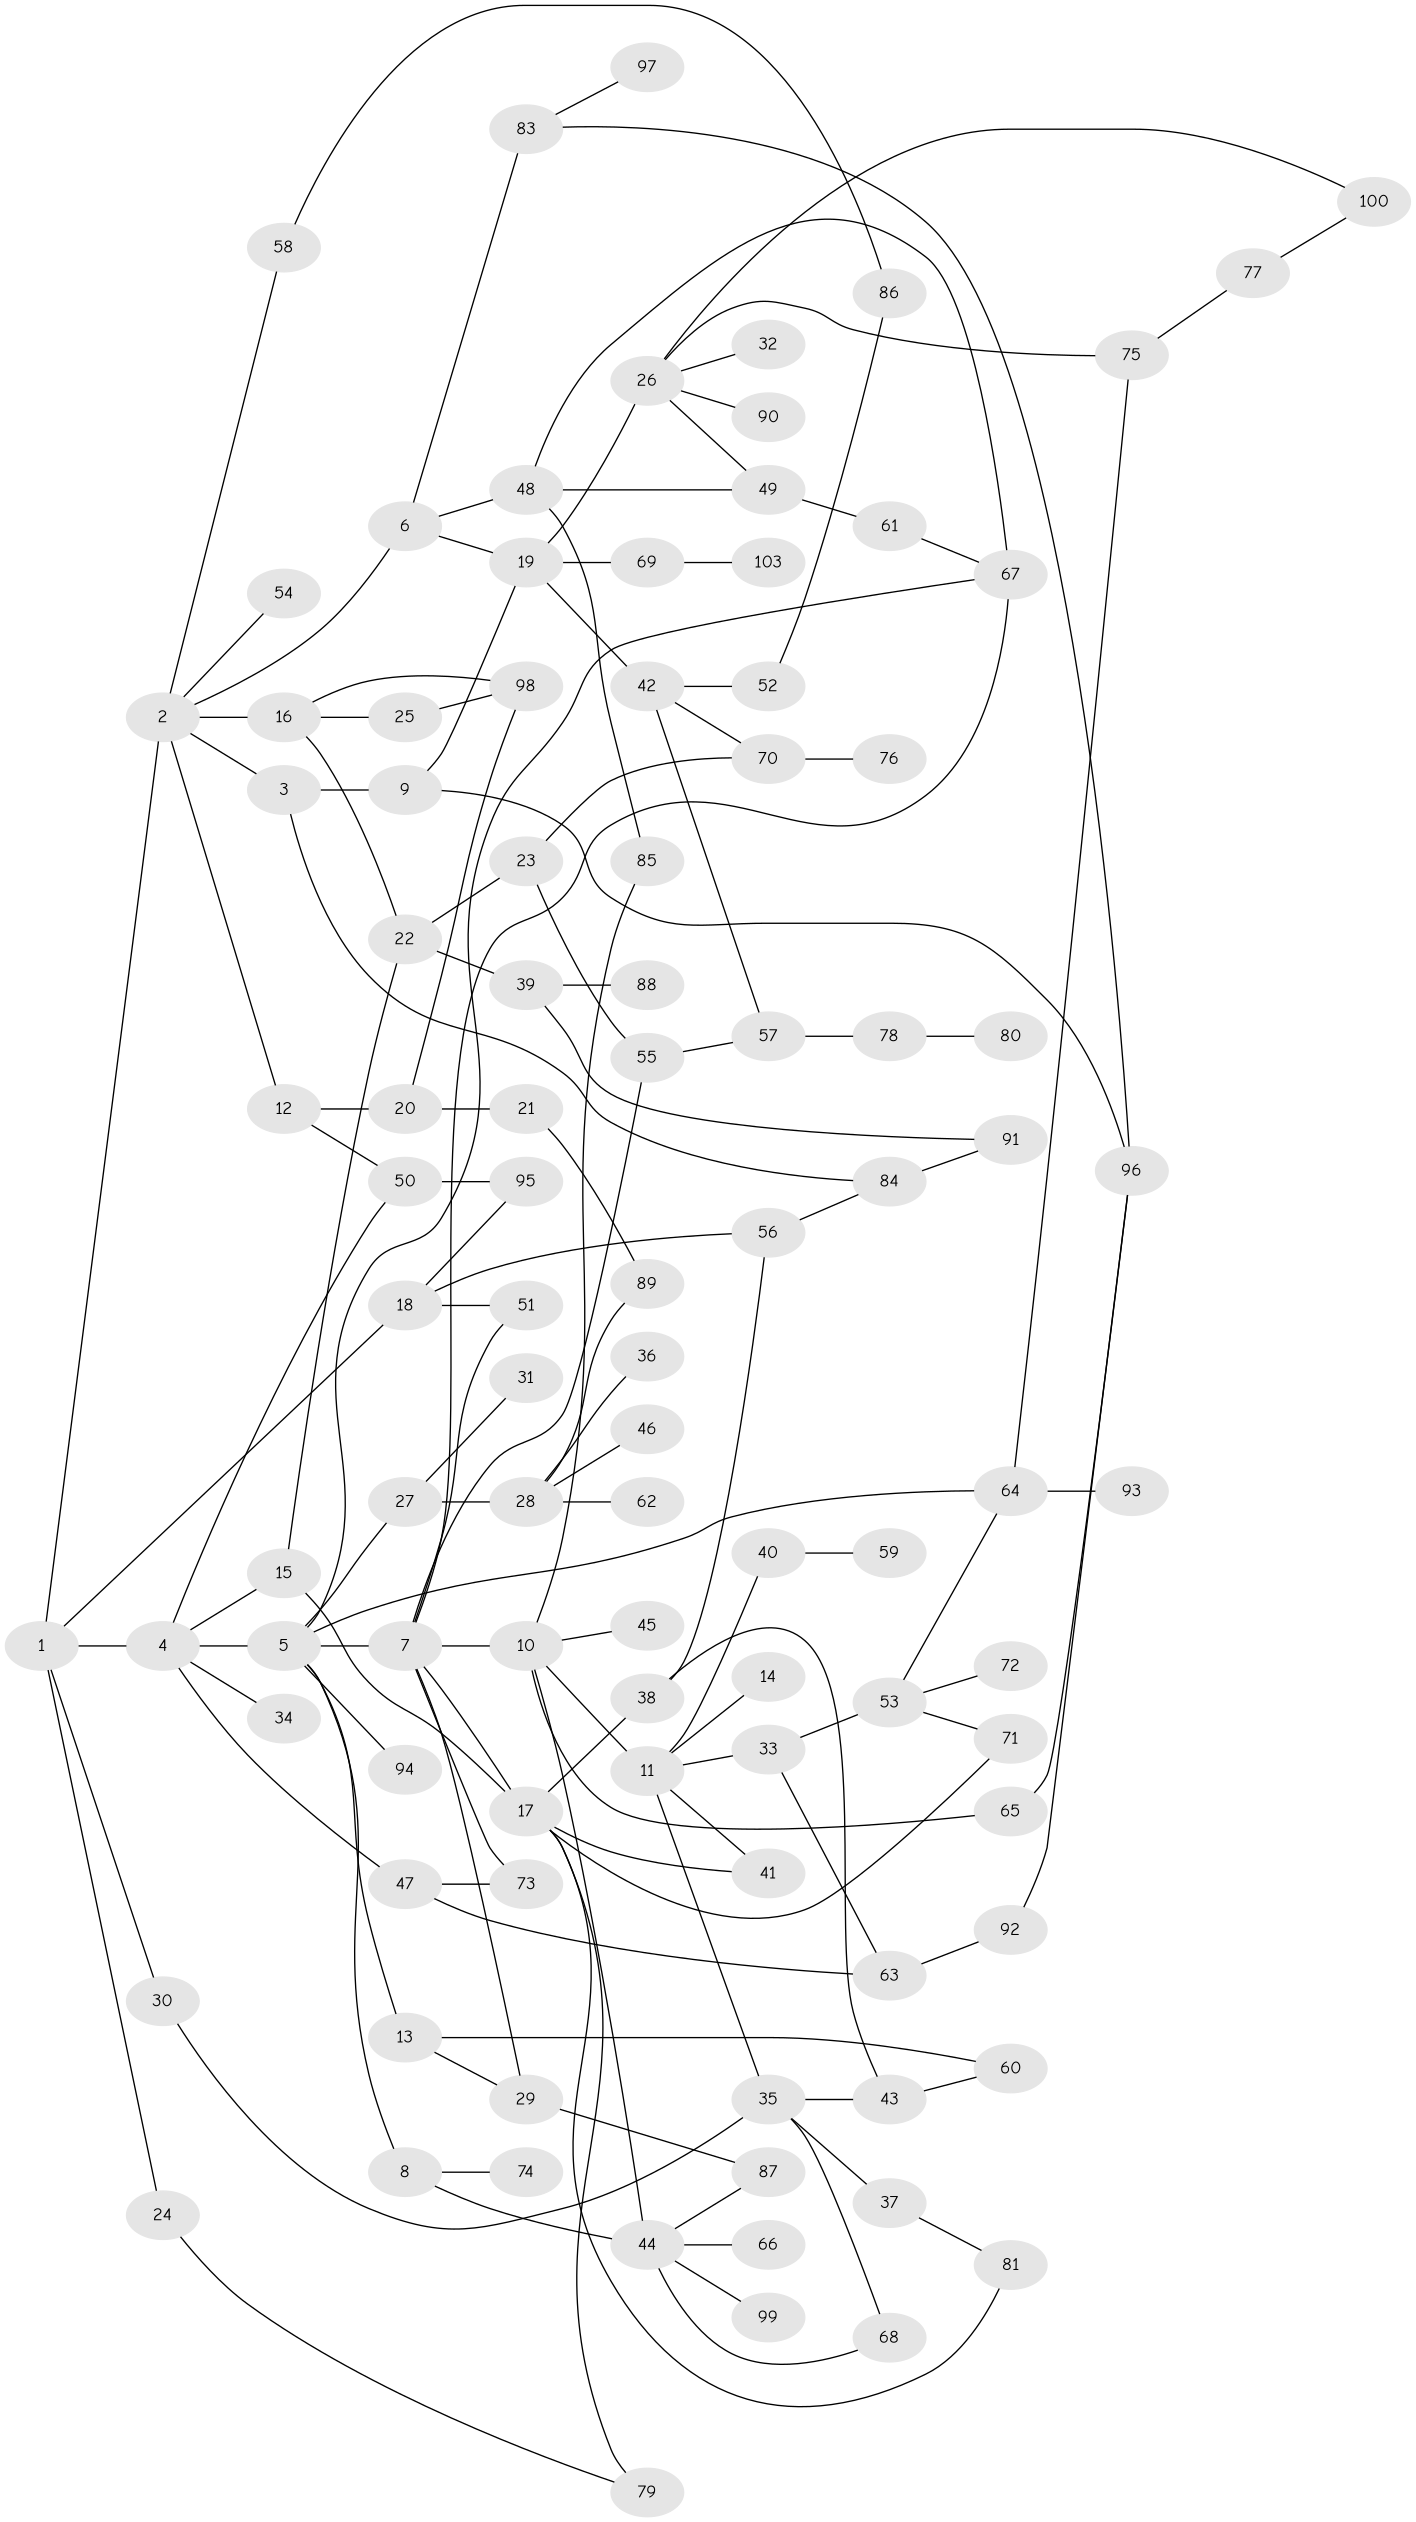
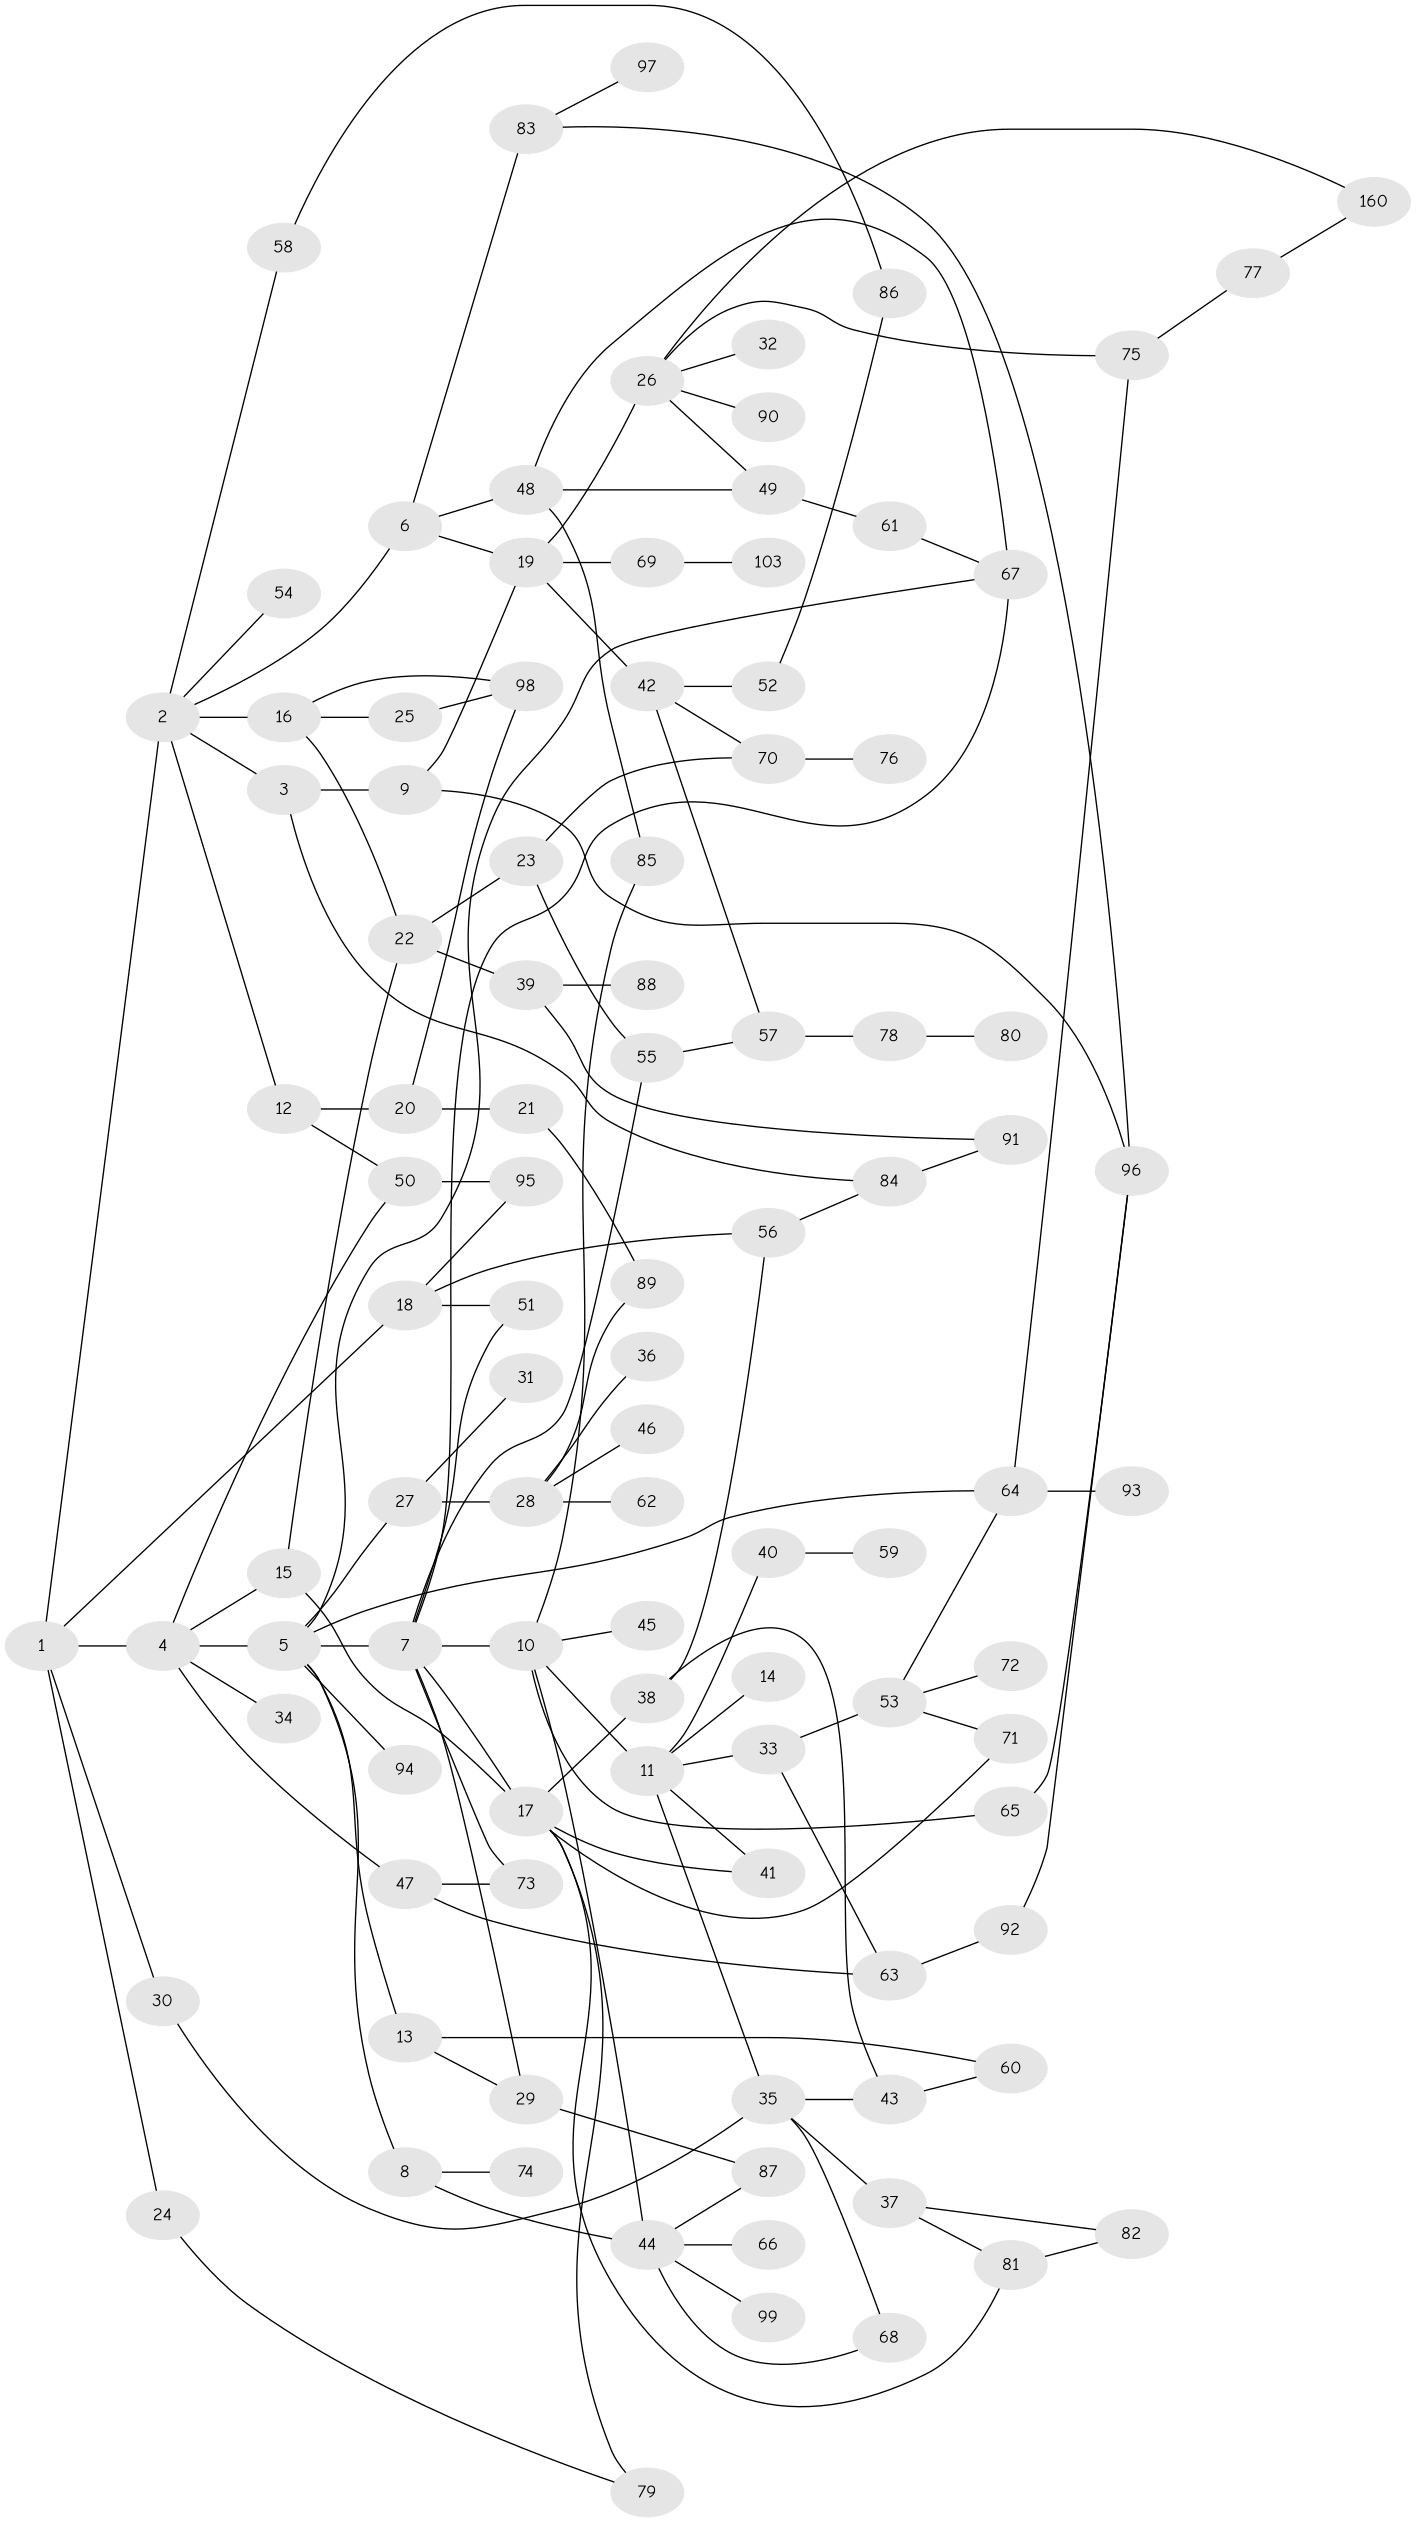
(1374, 202) -> (1374, 202)
none -> (1132, 2234)
